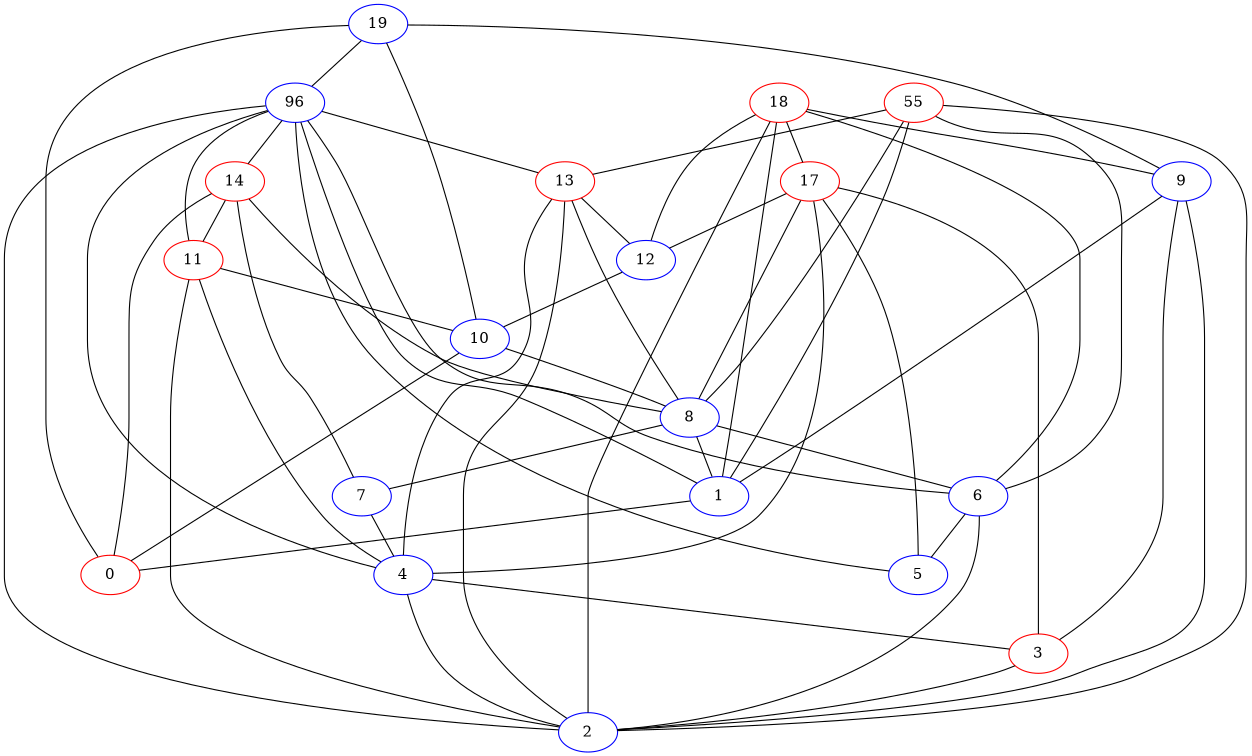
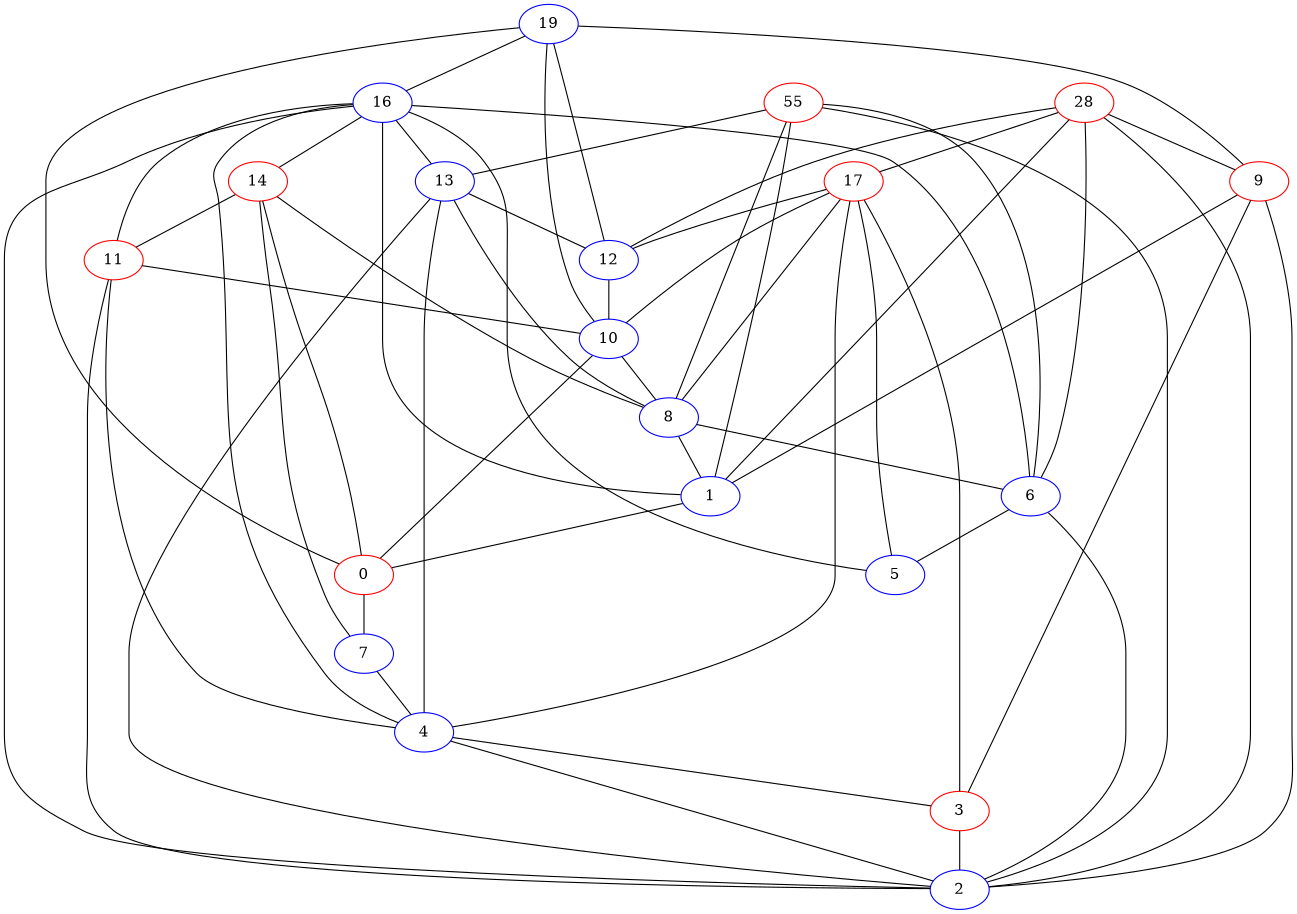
(295, 103) -> (383, 103)
(779, 103) -> (1084, 103)
none -> (579, 142)
(565, 181) -> (445, 181)
(1182, 181) -> (1259, 181)
none -> (723, 250)
(526, 457) -> (364, 614)
